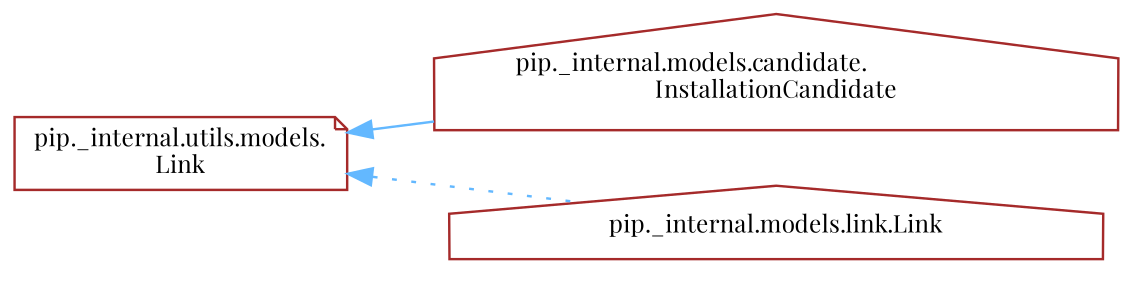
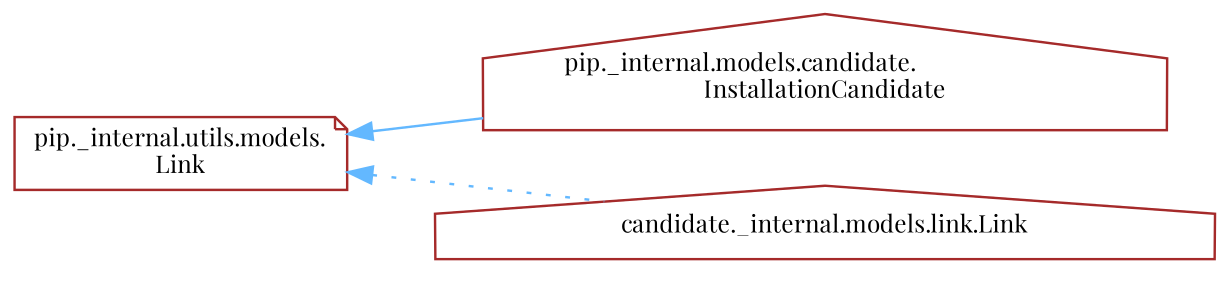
(776, 226) -> (825, 226)
